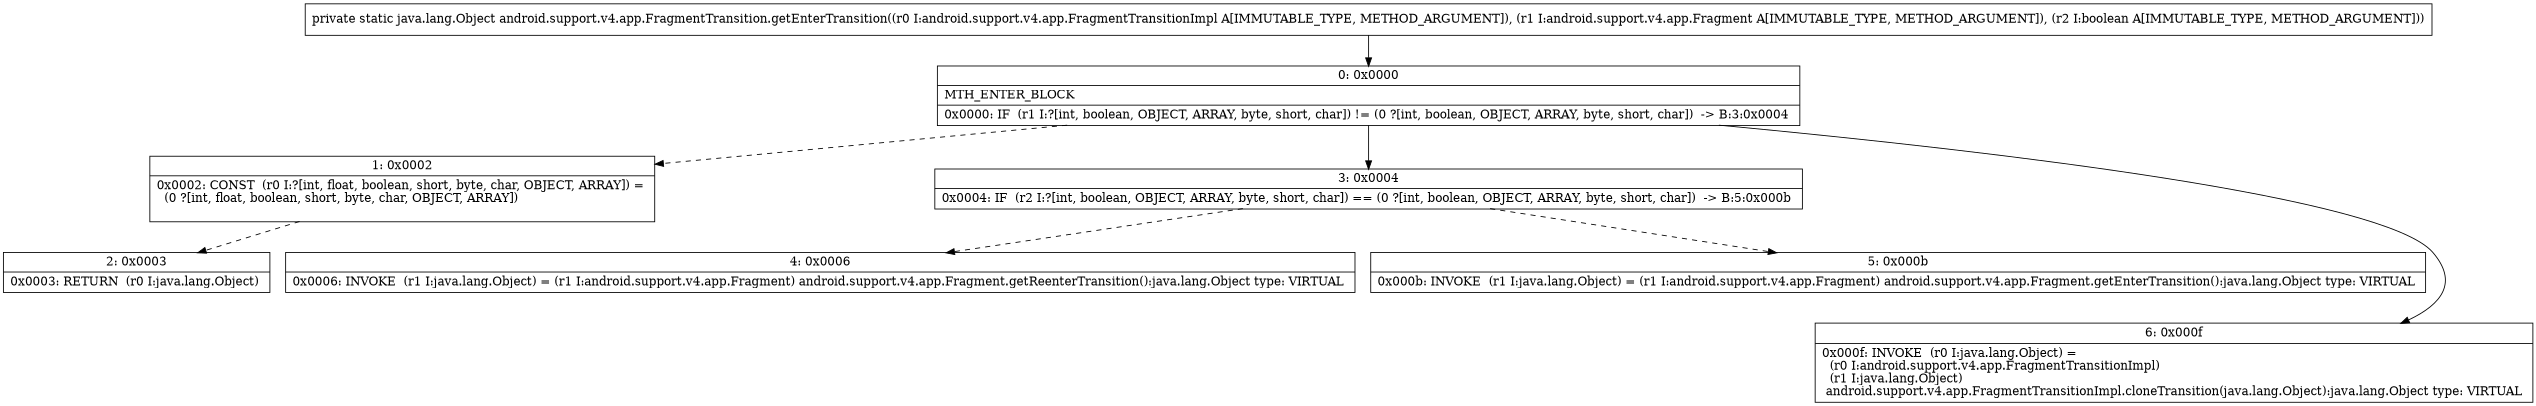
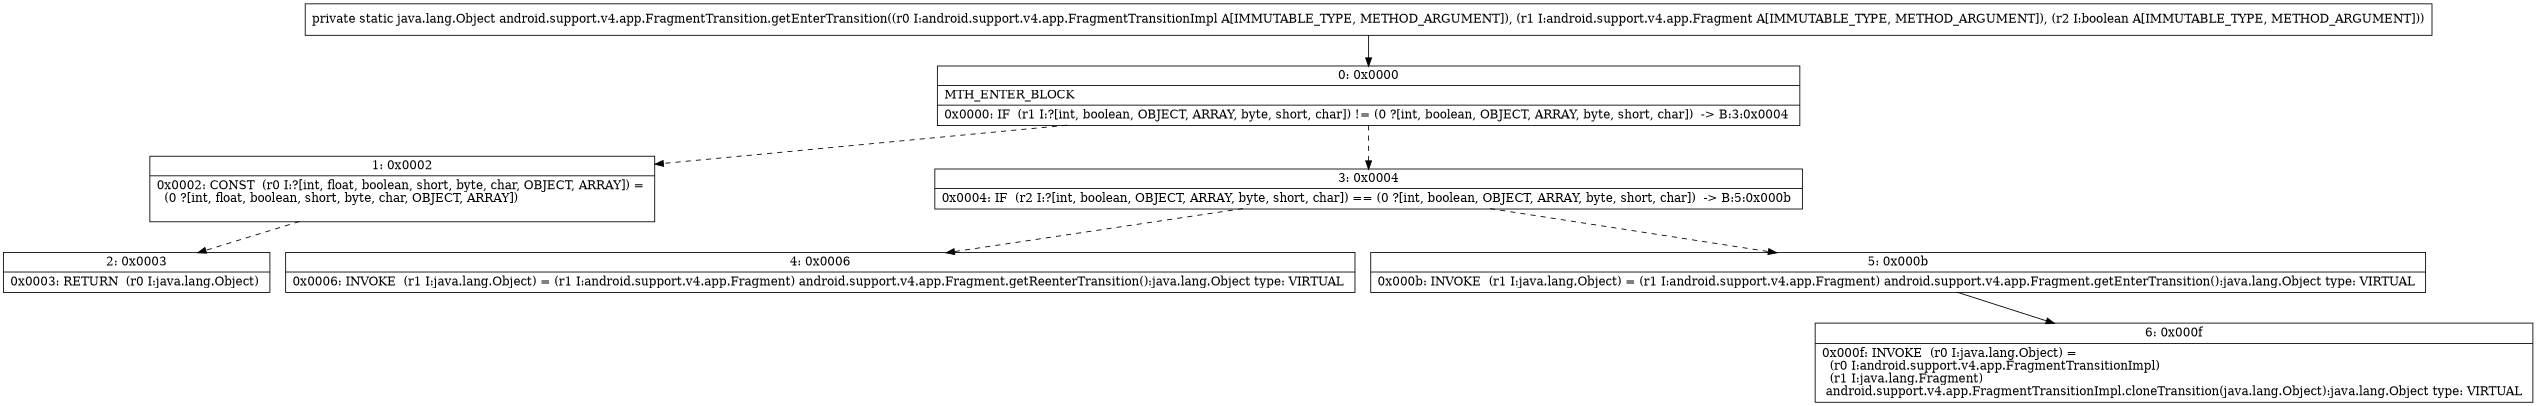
(1369, 143) -> (1369, 143)
(2125, 172) -> (2001, 306)
(1893, 379) -> (1903, 379)
